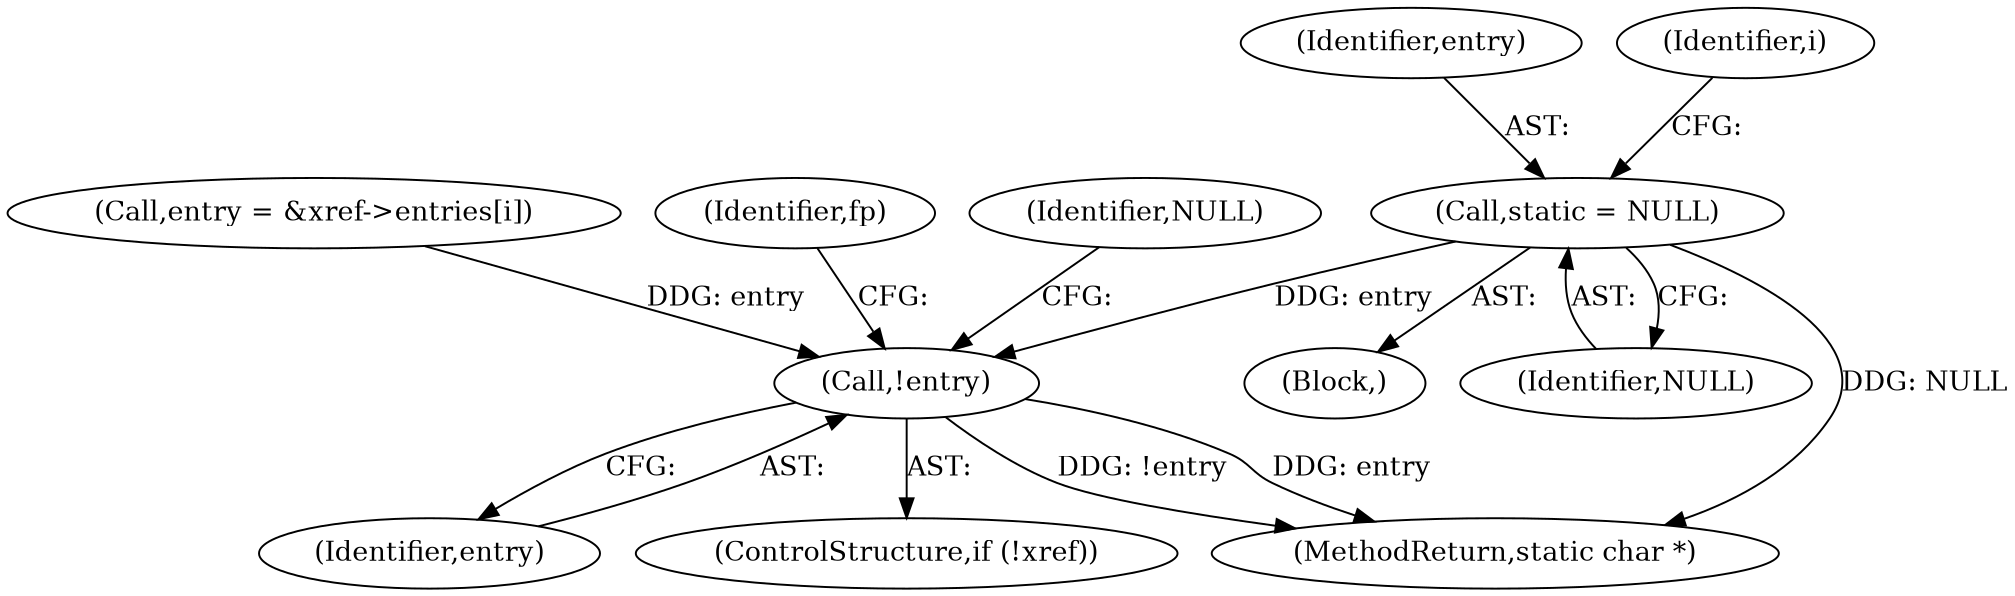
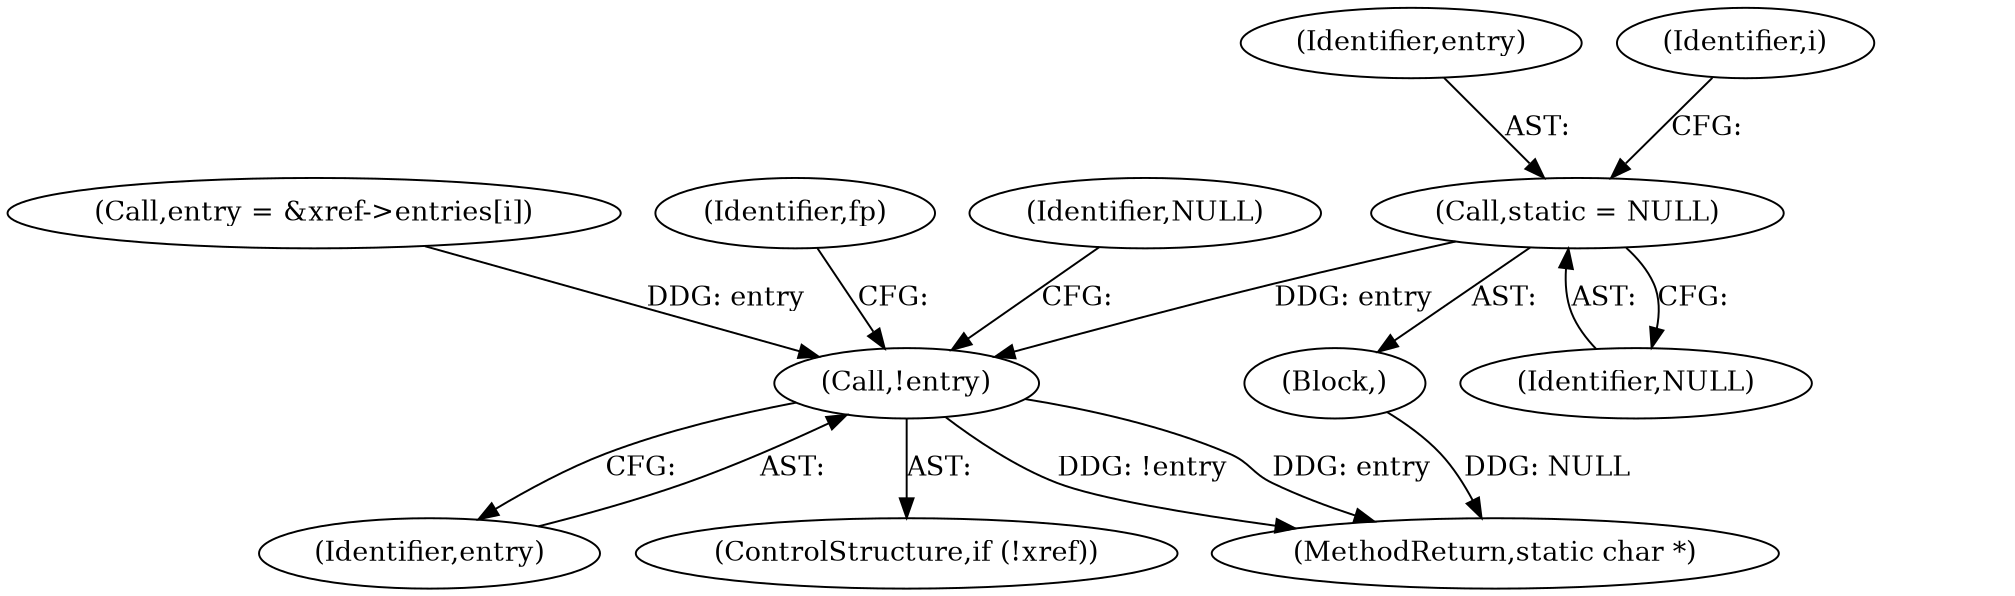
(1841, 376) -> (1437, 450)
